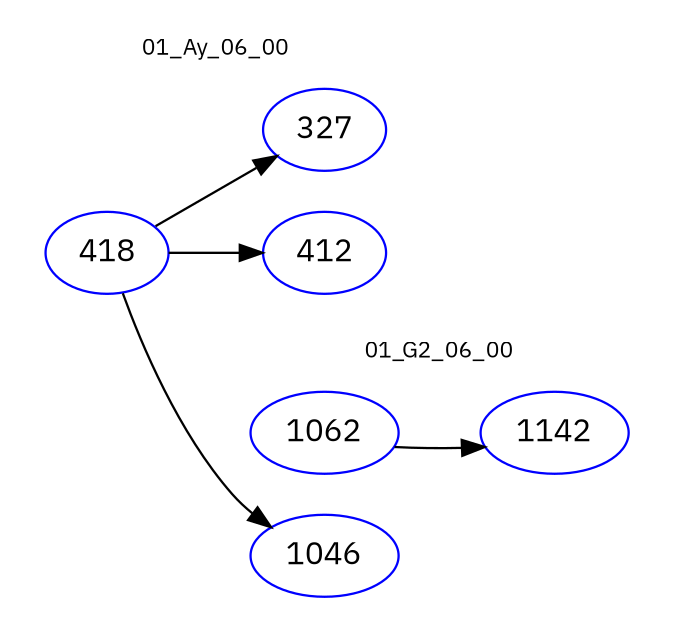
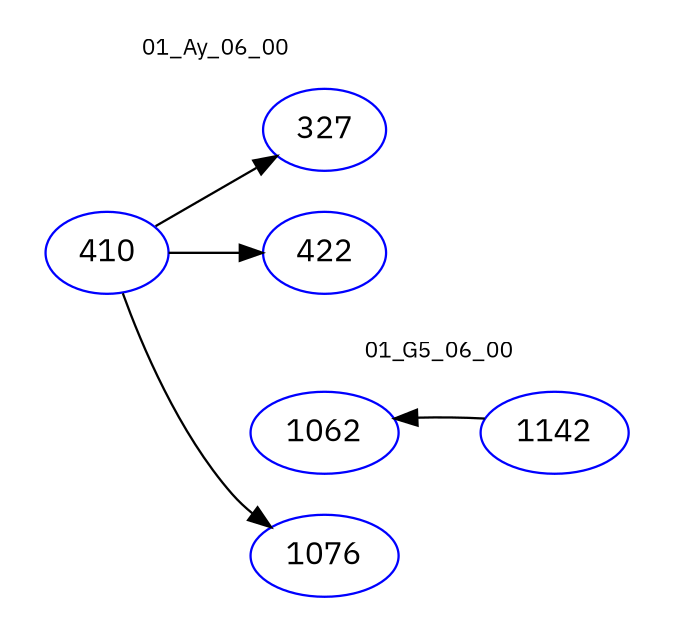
(107, 253) -> (107, 253)
(325, 253) -> (325, 253)
(440, 352) -> (440, 352)
(428, 448) -> (451, 417)
(325, 556) -> (325, 556)
